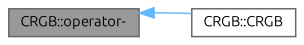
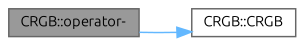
(173, 13) -> (158, 33)
